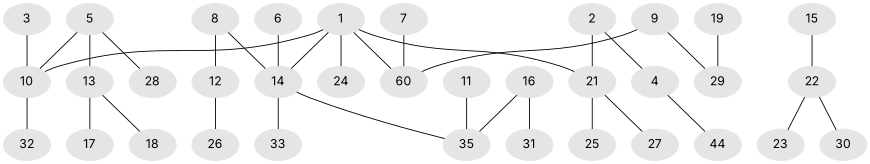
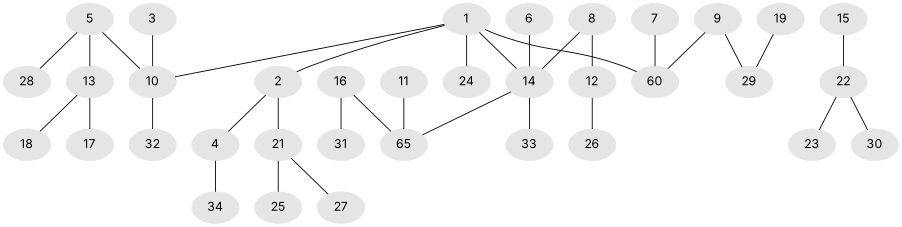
(467, 51) -> (370, 46)
(467, 145) -> (404, 145)
(718, 145) -> (215, 208)
